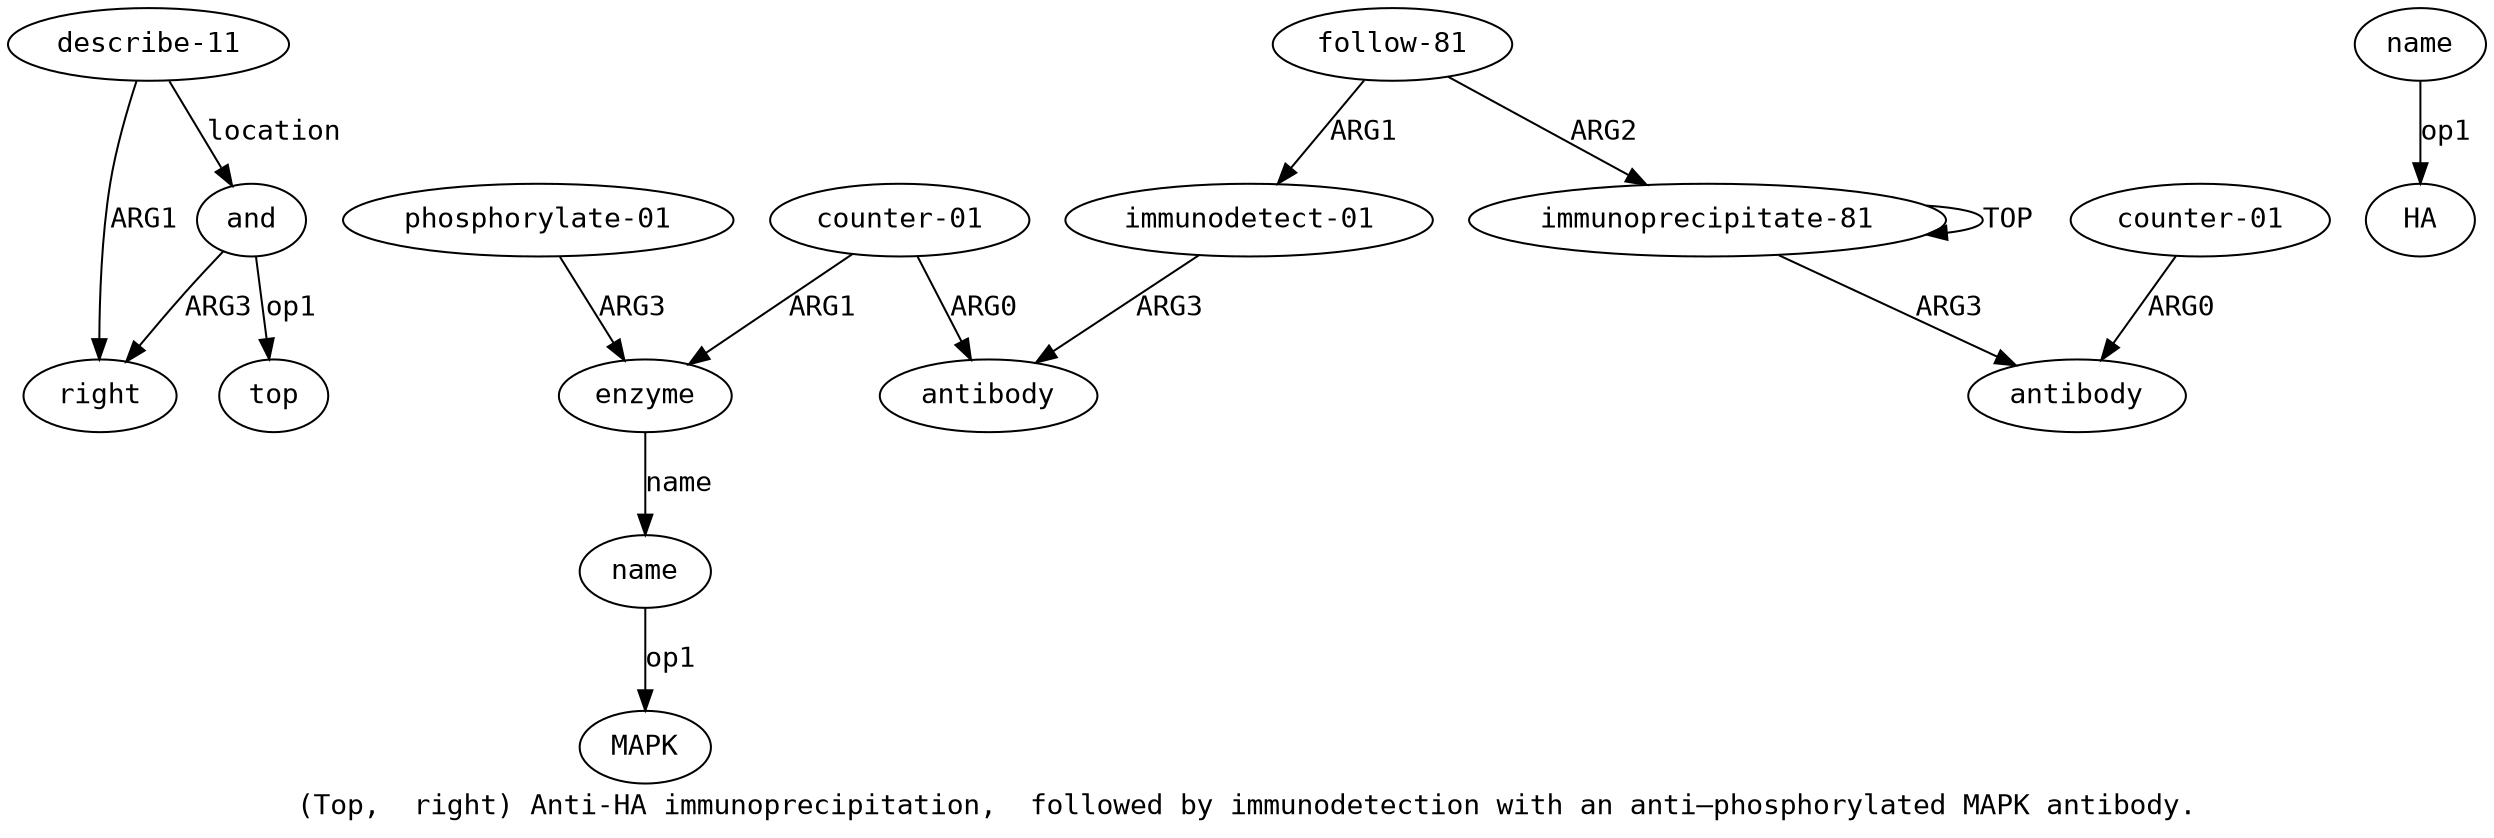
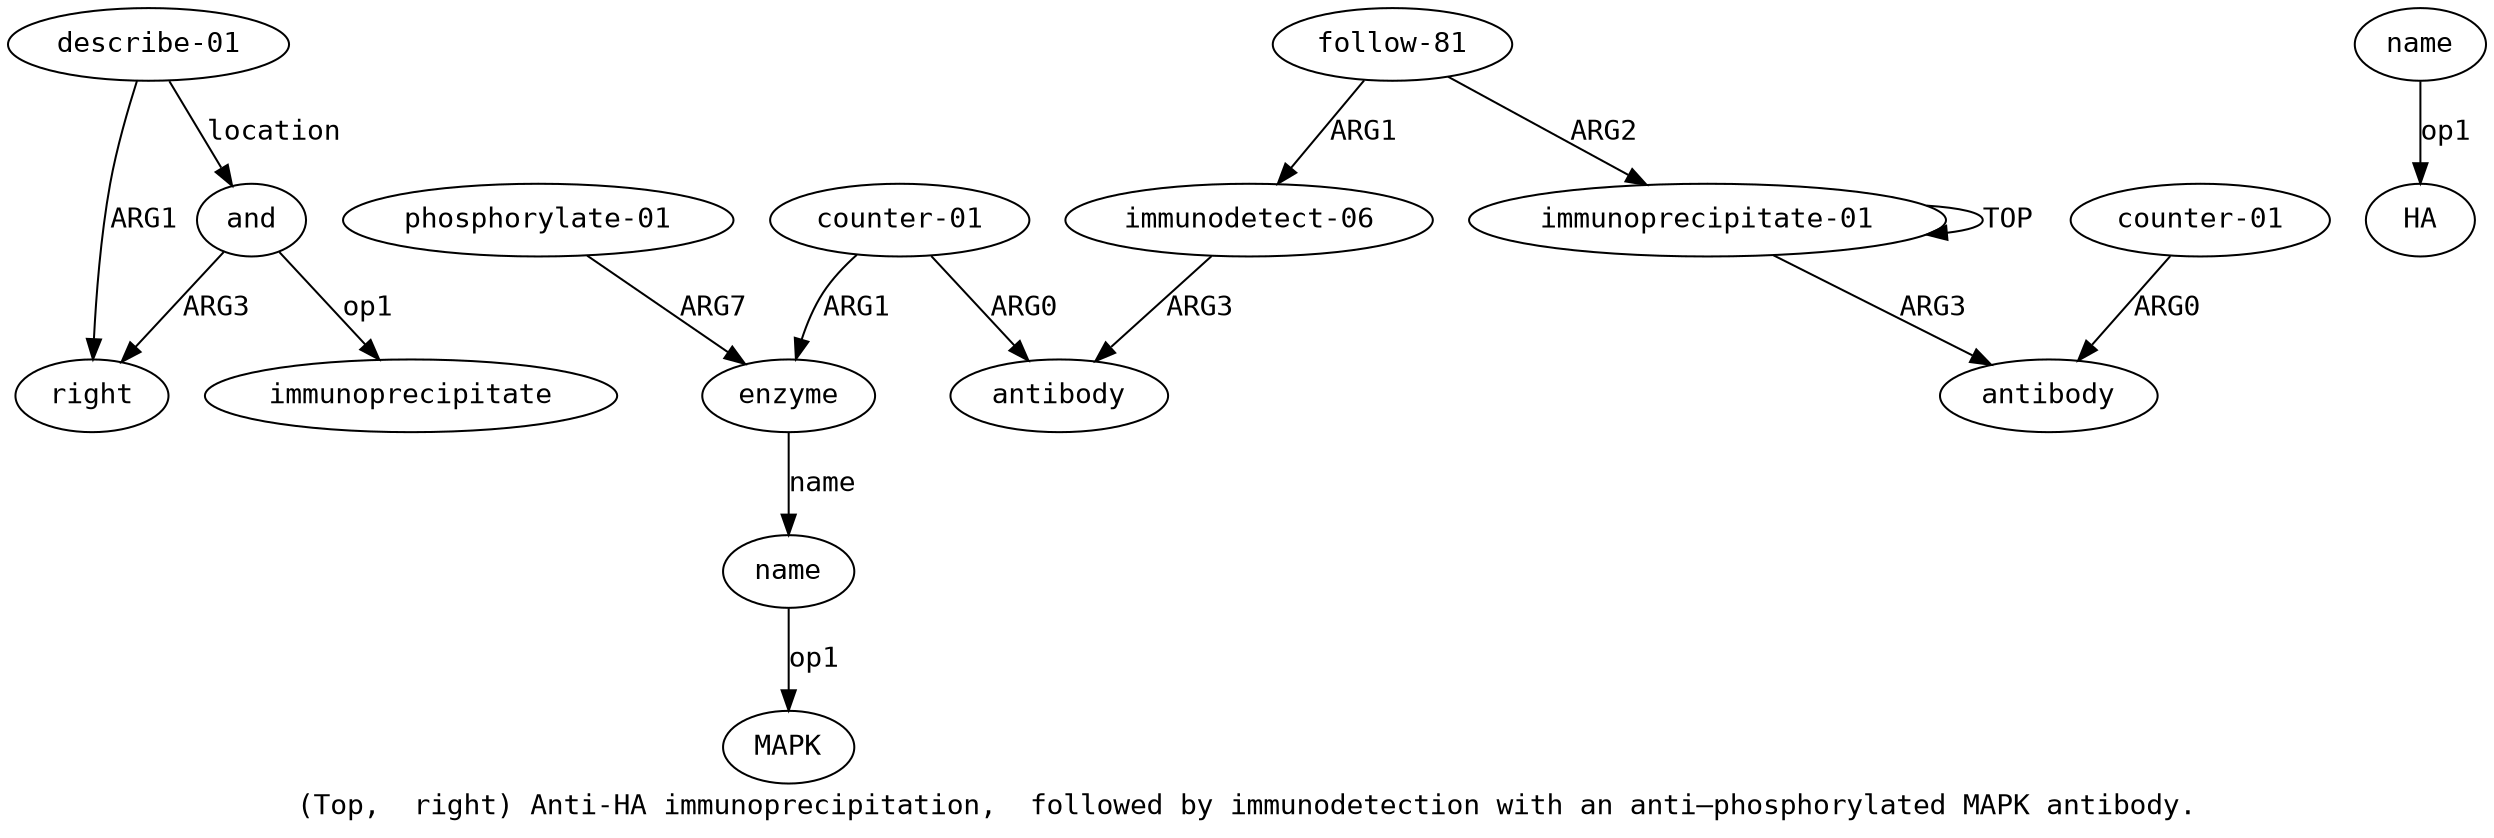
(149, 44) -> (149, 44)
(1249, 220) -> (1249, 220)
(1708, 220) -> (1708, 220)
(633, 308) -> (714, 308)
(274, 396) -> (411, 396)
